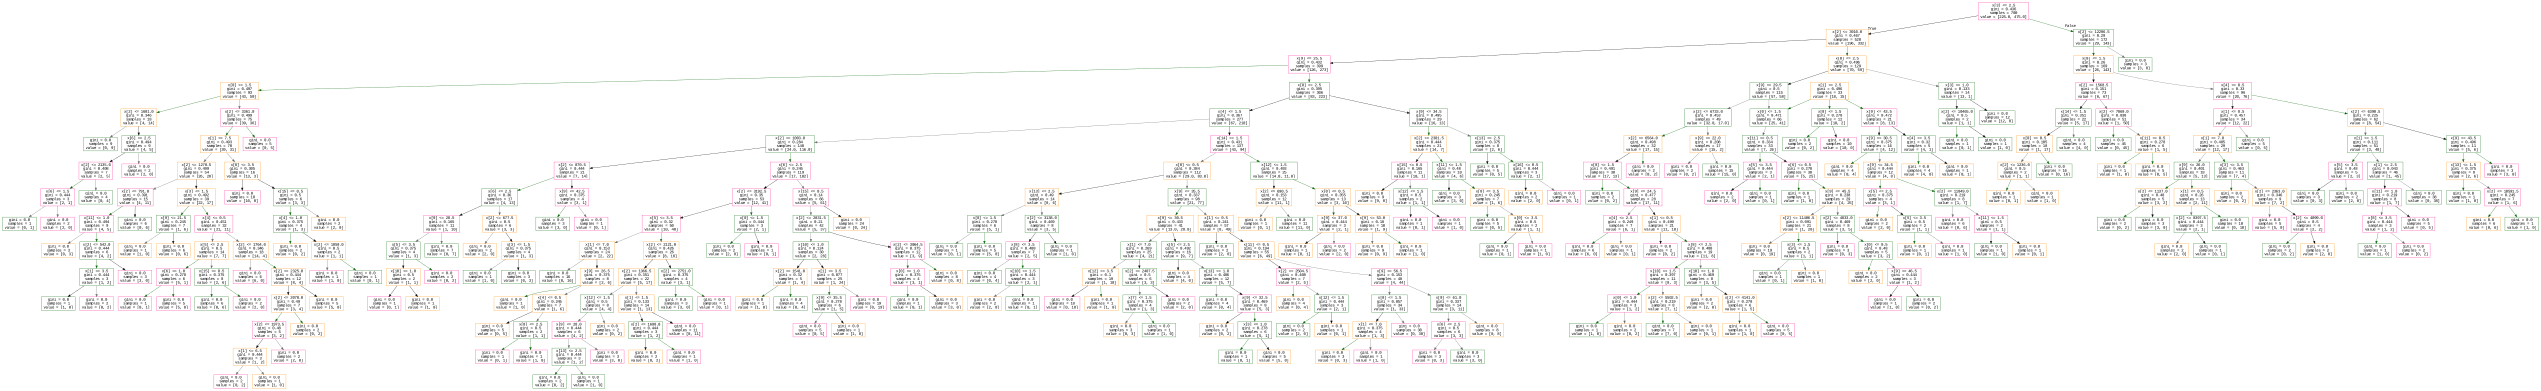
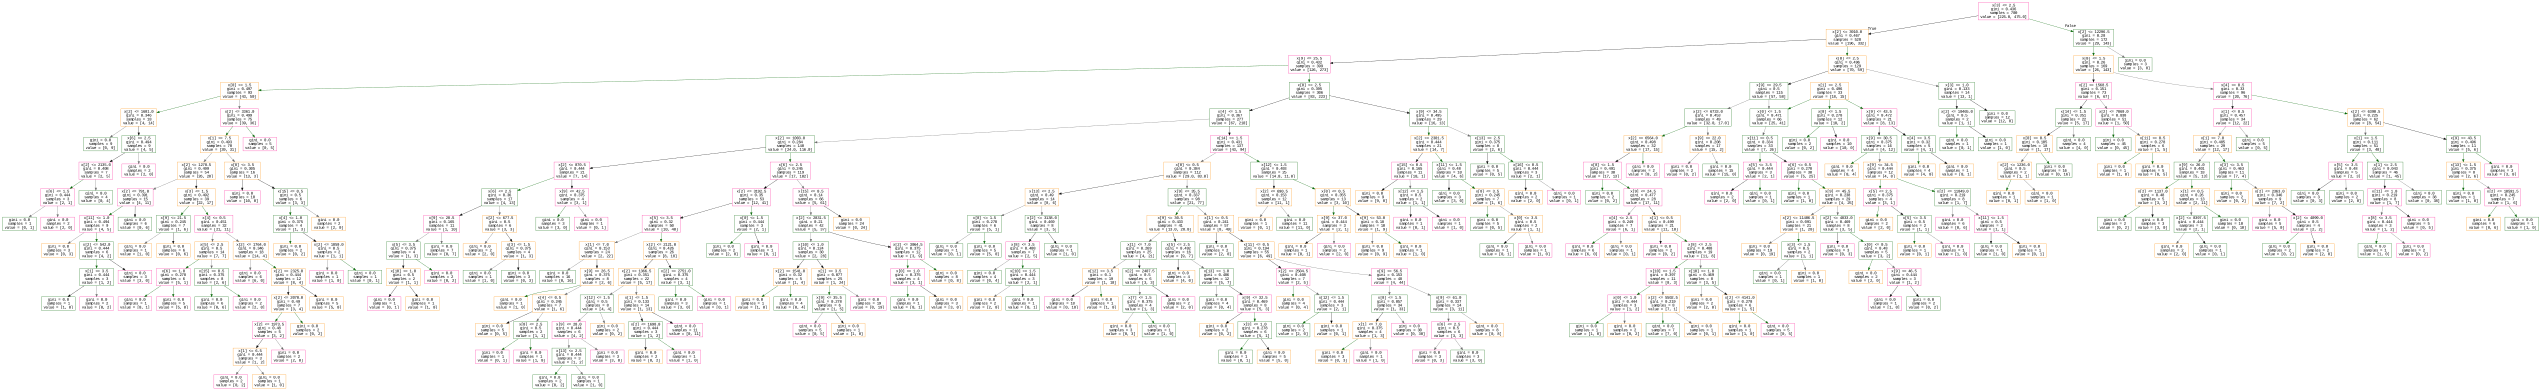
(2374, 156) -> (2374, 156)
